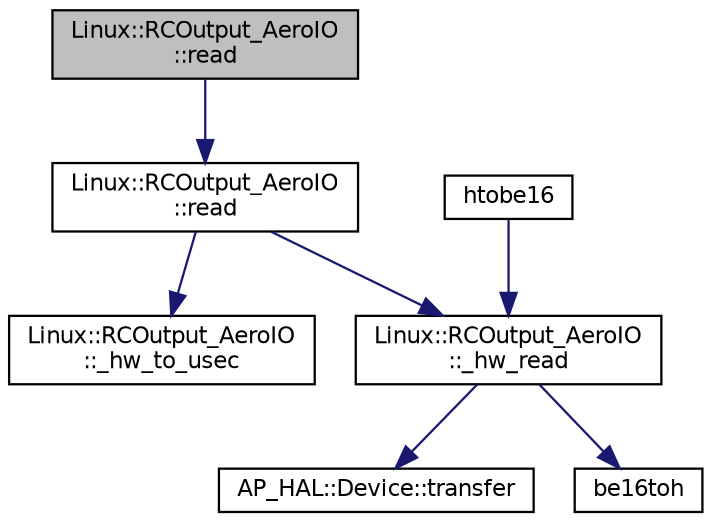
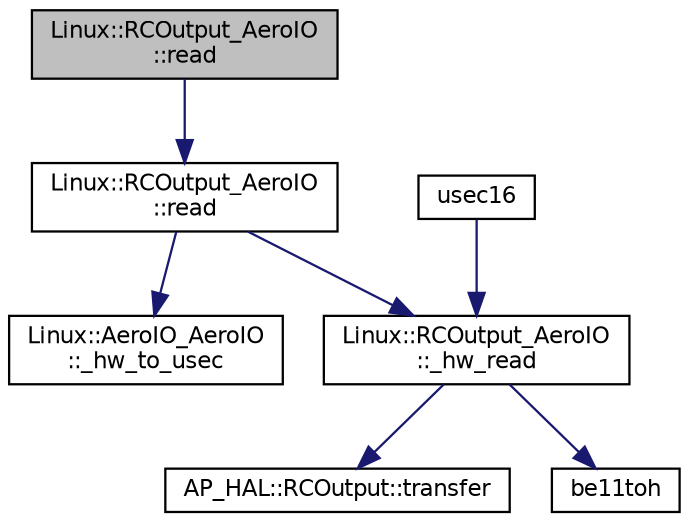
(509, 197) -> (477, 197)
(162, 350) -> (146, 350)
(376, 490) -> (338, 490)
(639, 490) -> (616, 490)
